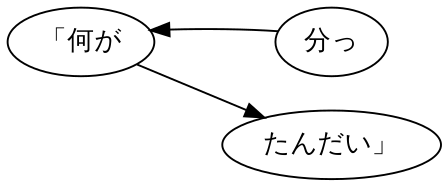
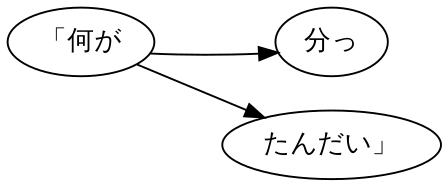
(224, 29) -> (205, 55)
